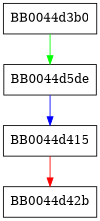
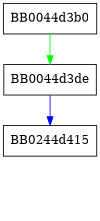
(50, 80) -> (50, 80)
(50, 141) -> (50, 141)
(50, 202) -> none
